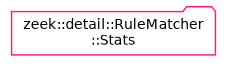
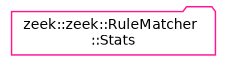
(113, 33) -> (113, 33)
